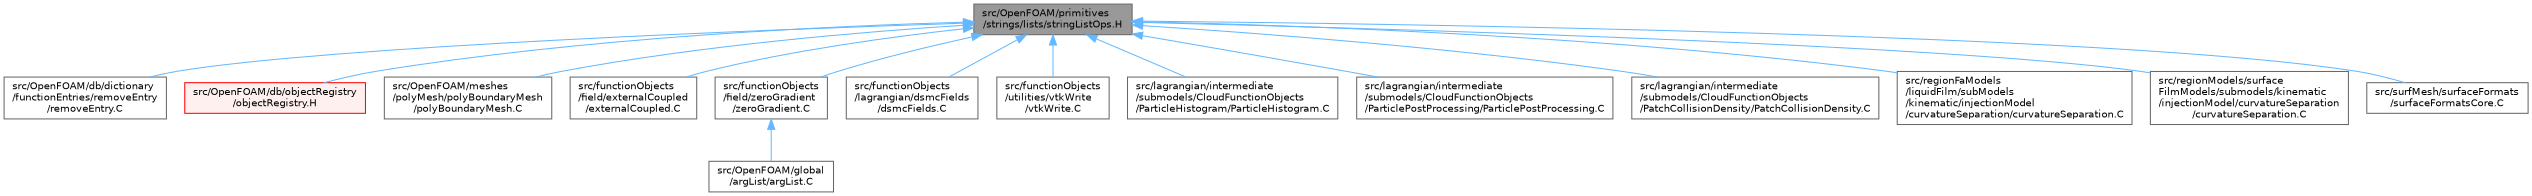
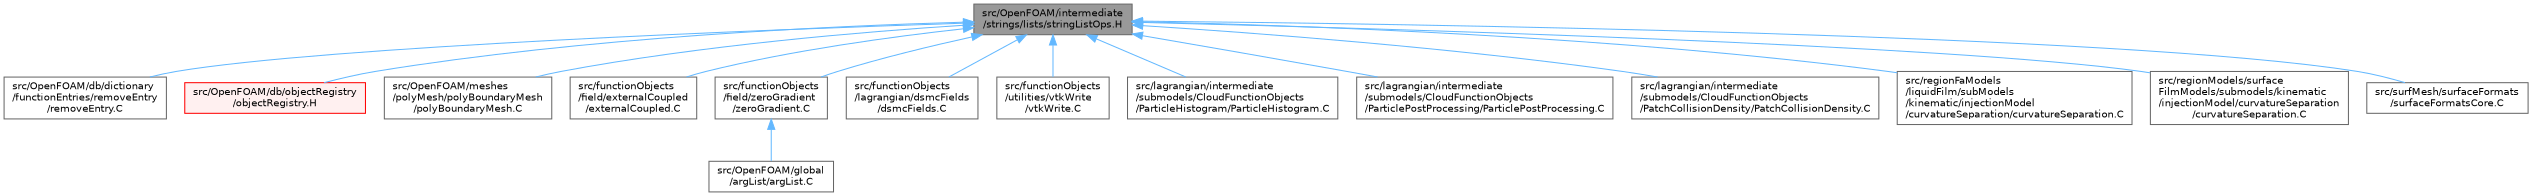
(1053, 19) -> (1053, 19)
